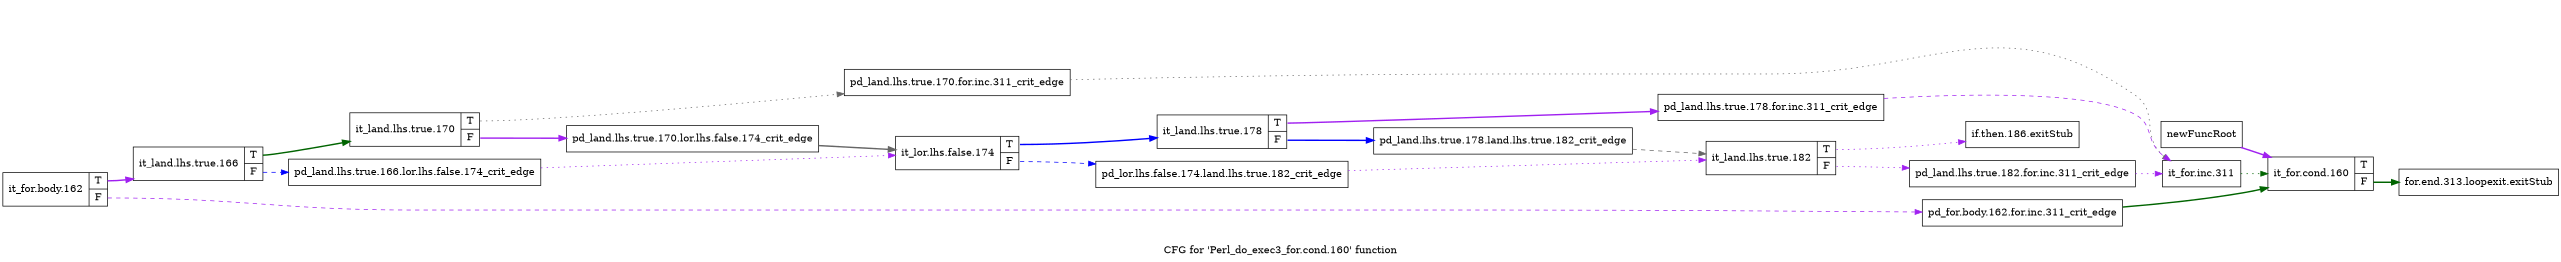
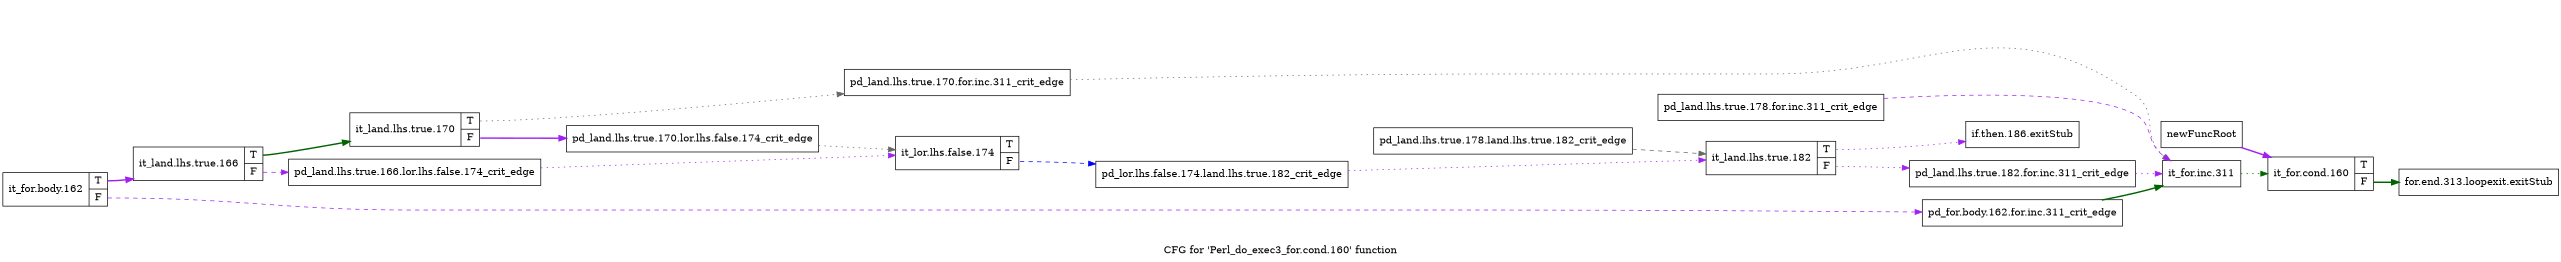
(1222, 132) -> none
(854, 147) -> (854, 147)
(272, 172) -> (272, 172)
(2192, 200) -> (2129, 194)
